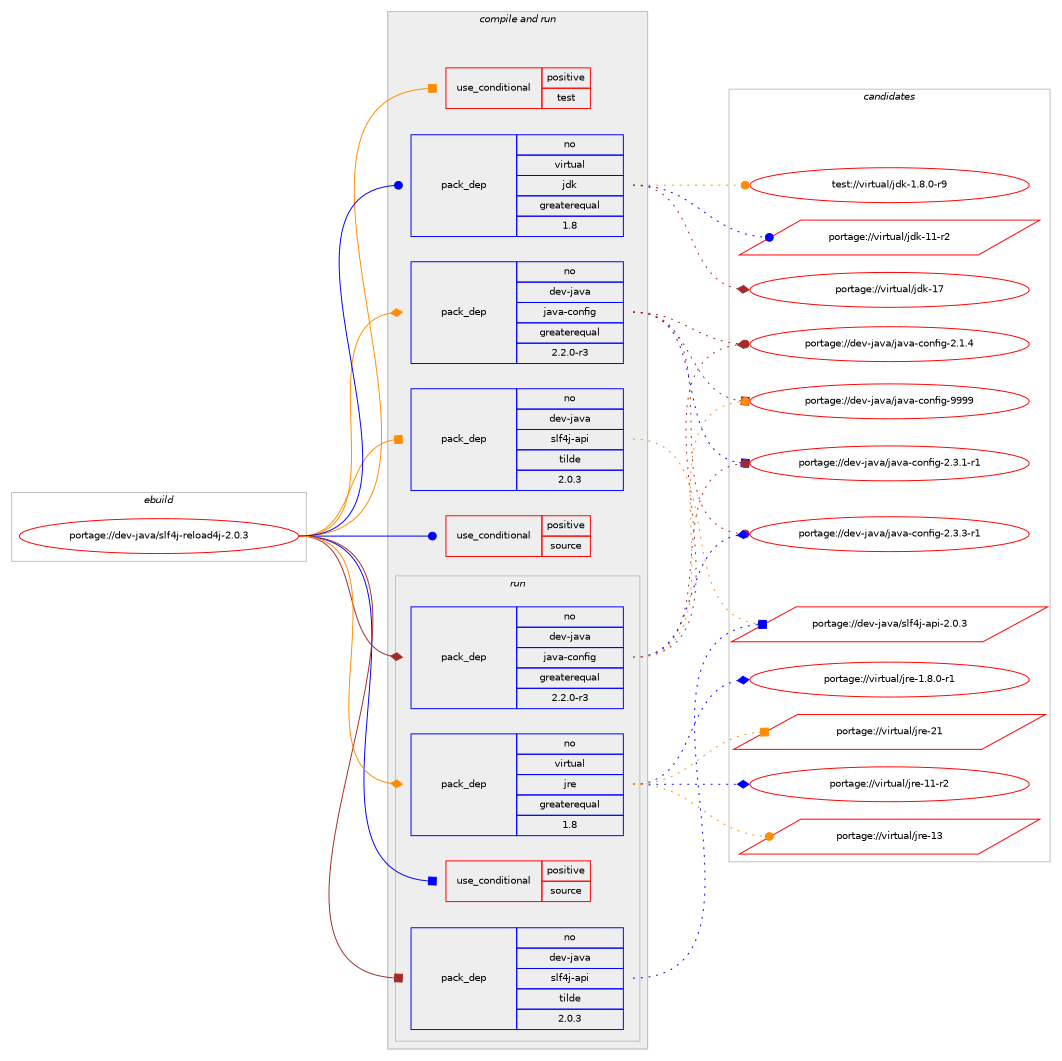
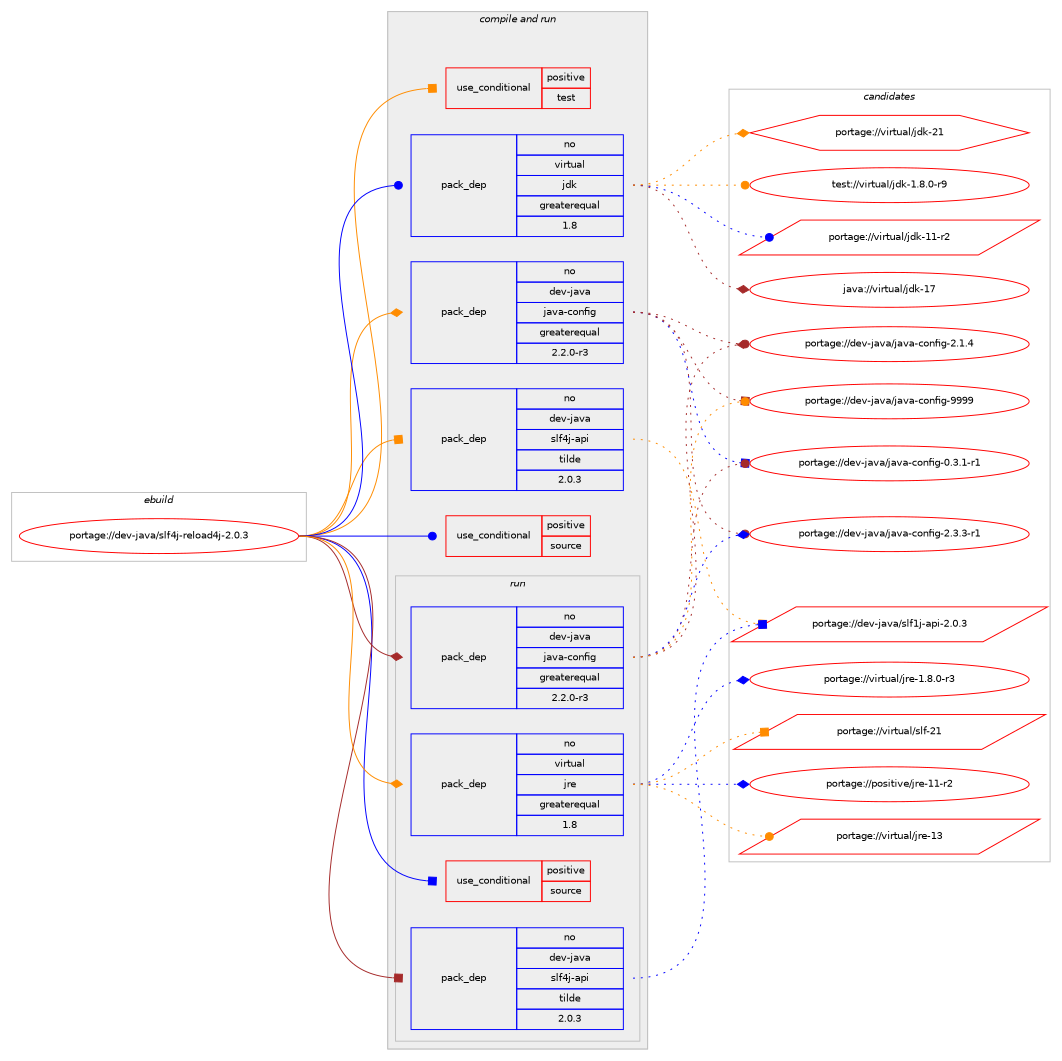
none -> (890, 133)
(890, 290) -> (890, 290)
(890, 463) -> (890, 463)
(890, 624) -> (890, 624)
(890, 680) -> (890, 680)
(890, 732) -> (890, 732)
(890, 784) -> (890, 784)
